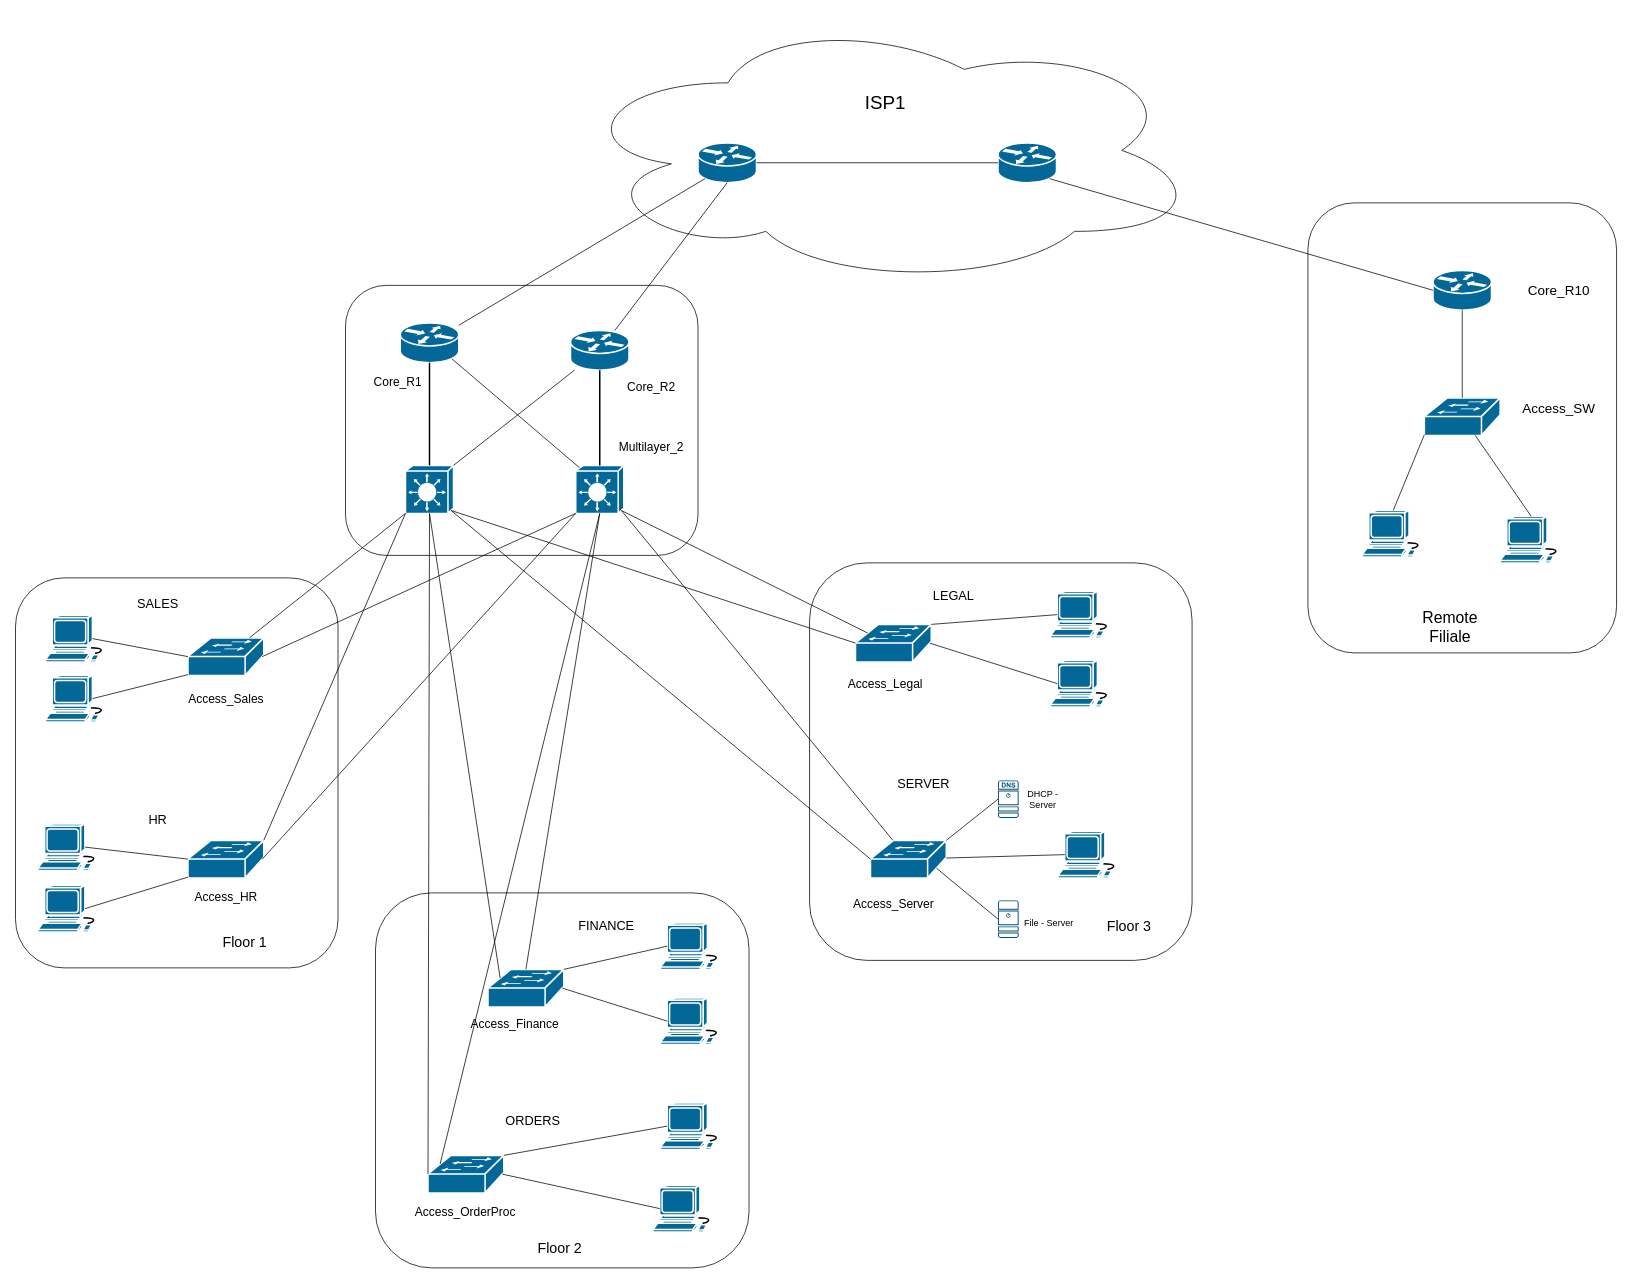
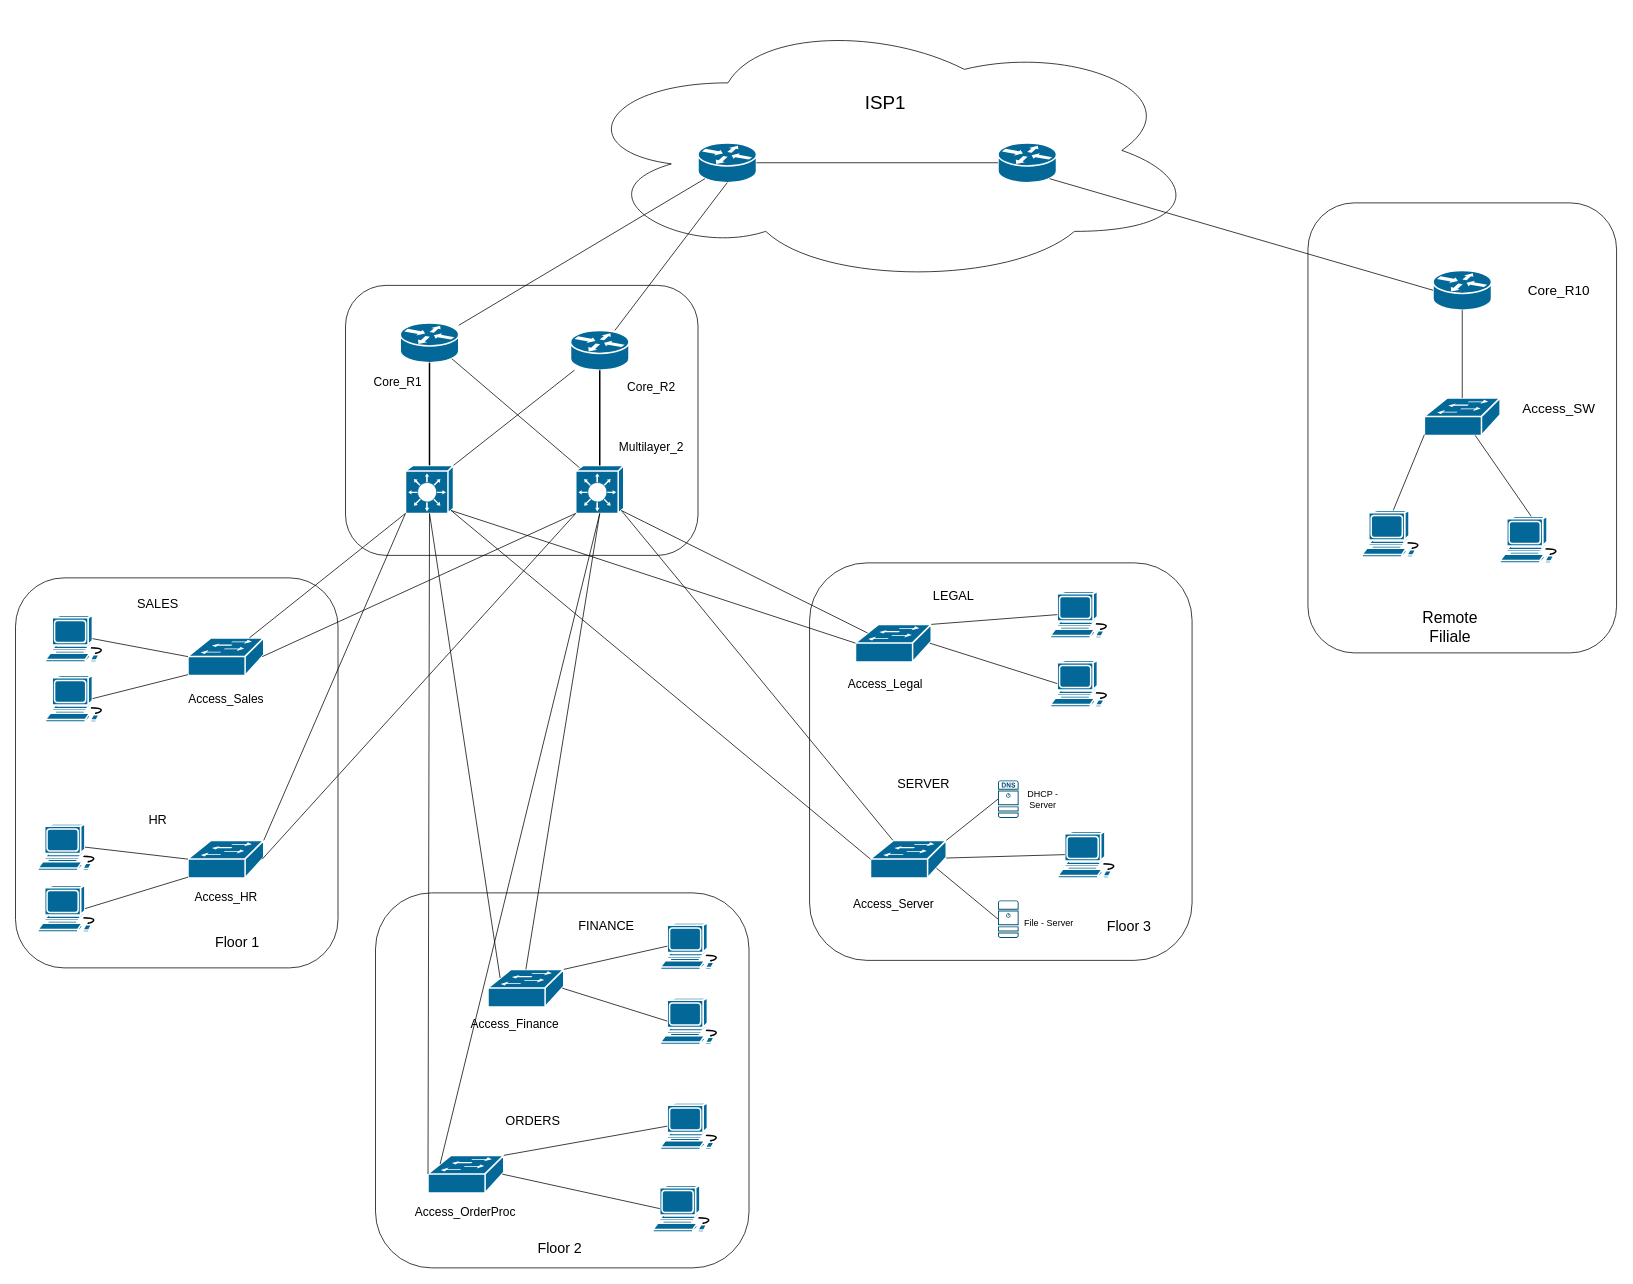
(245, 943) -> (237, 943)
